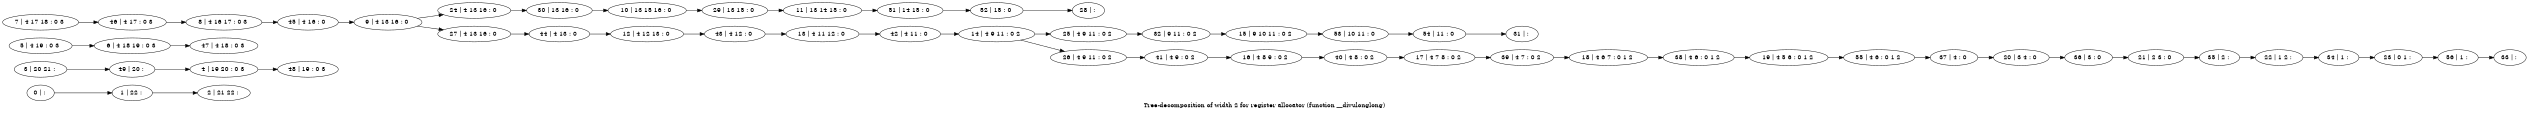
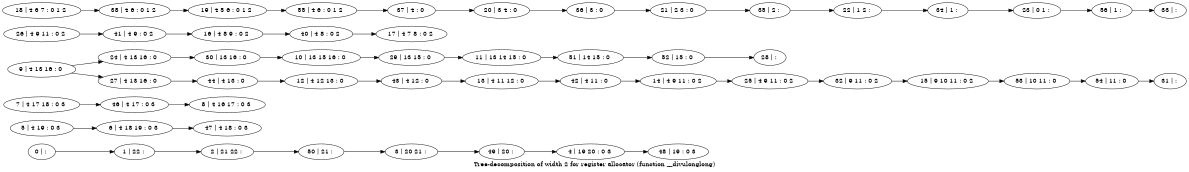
(308, 22) -> none
(1040, 45) -> none
(1522, 58) -> none
none -> (321, 152)
